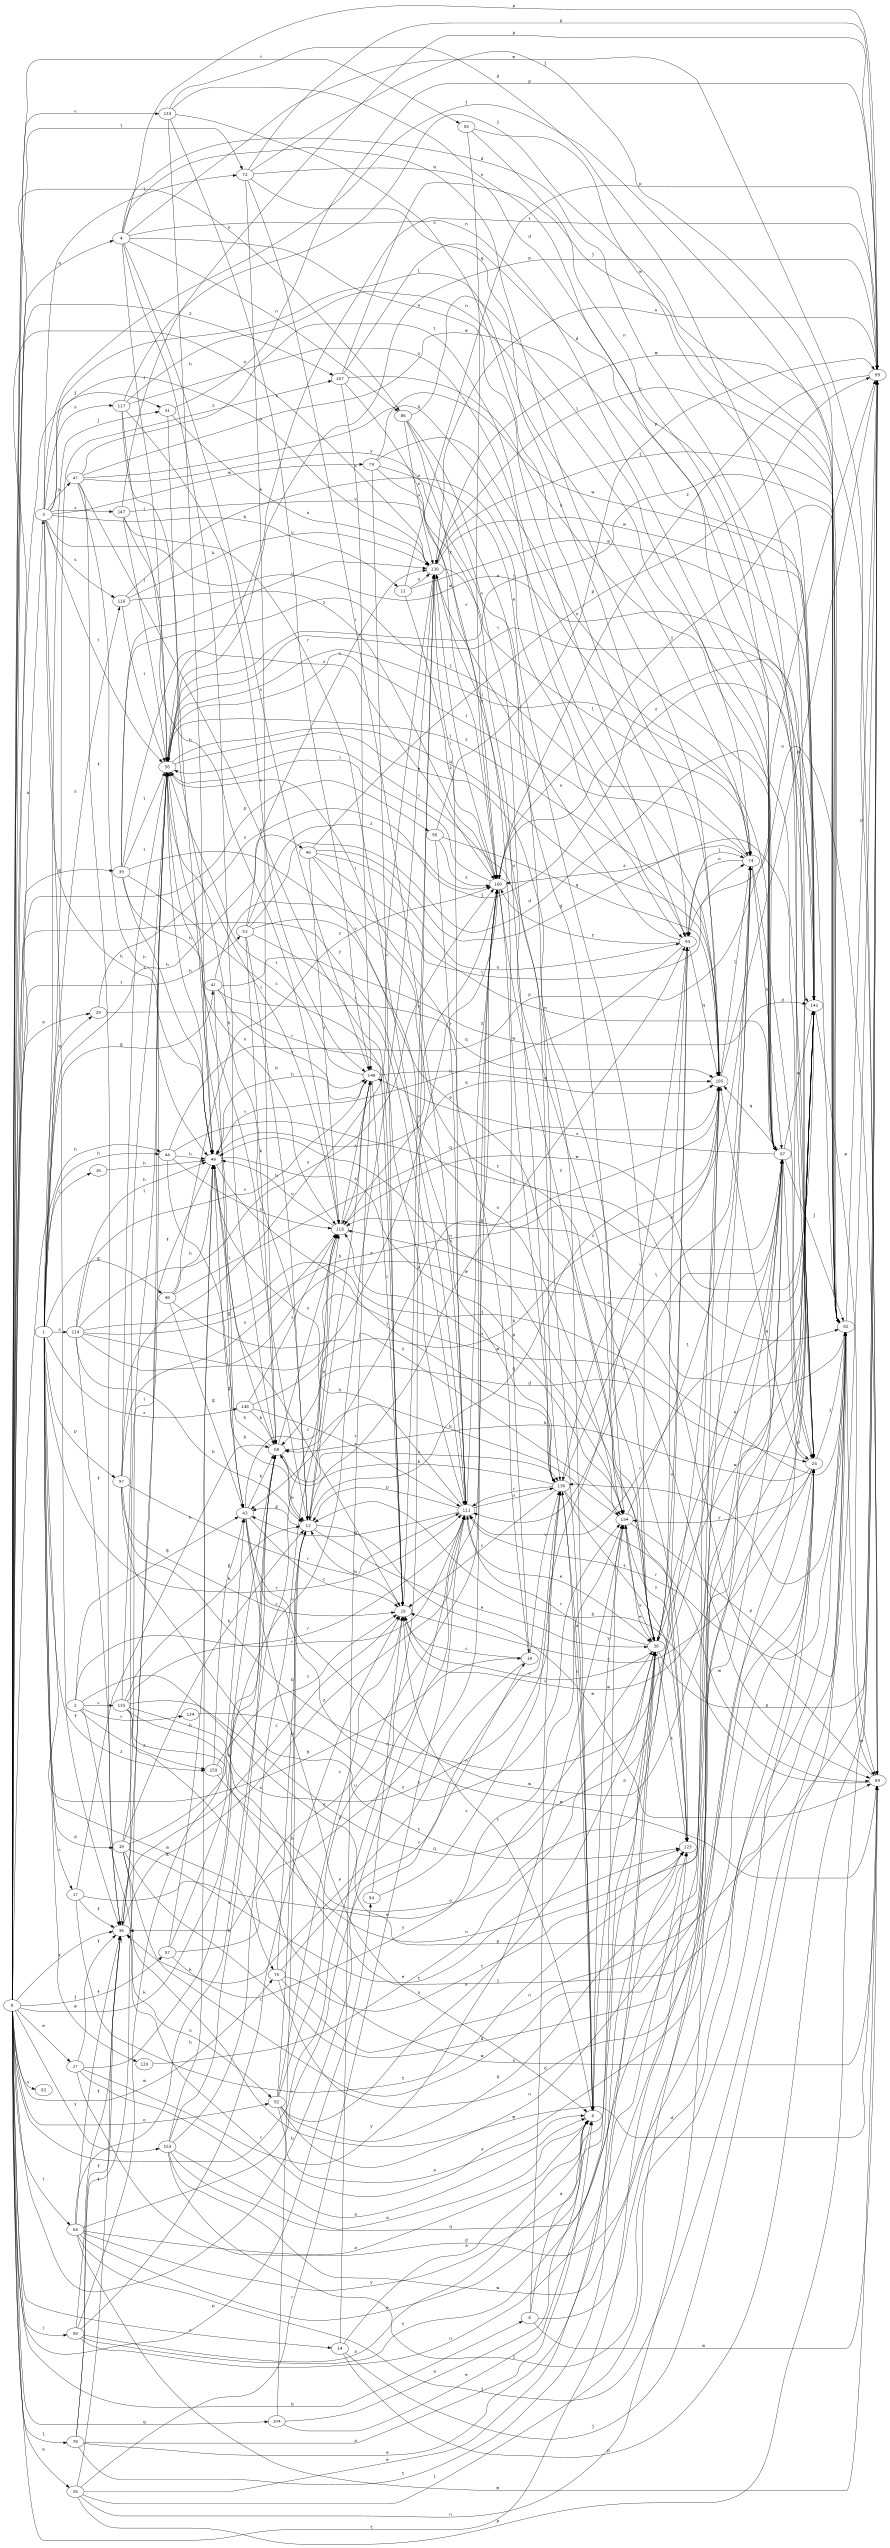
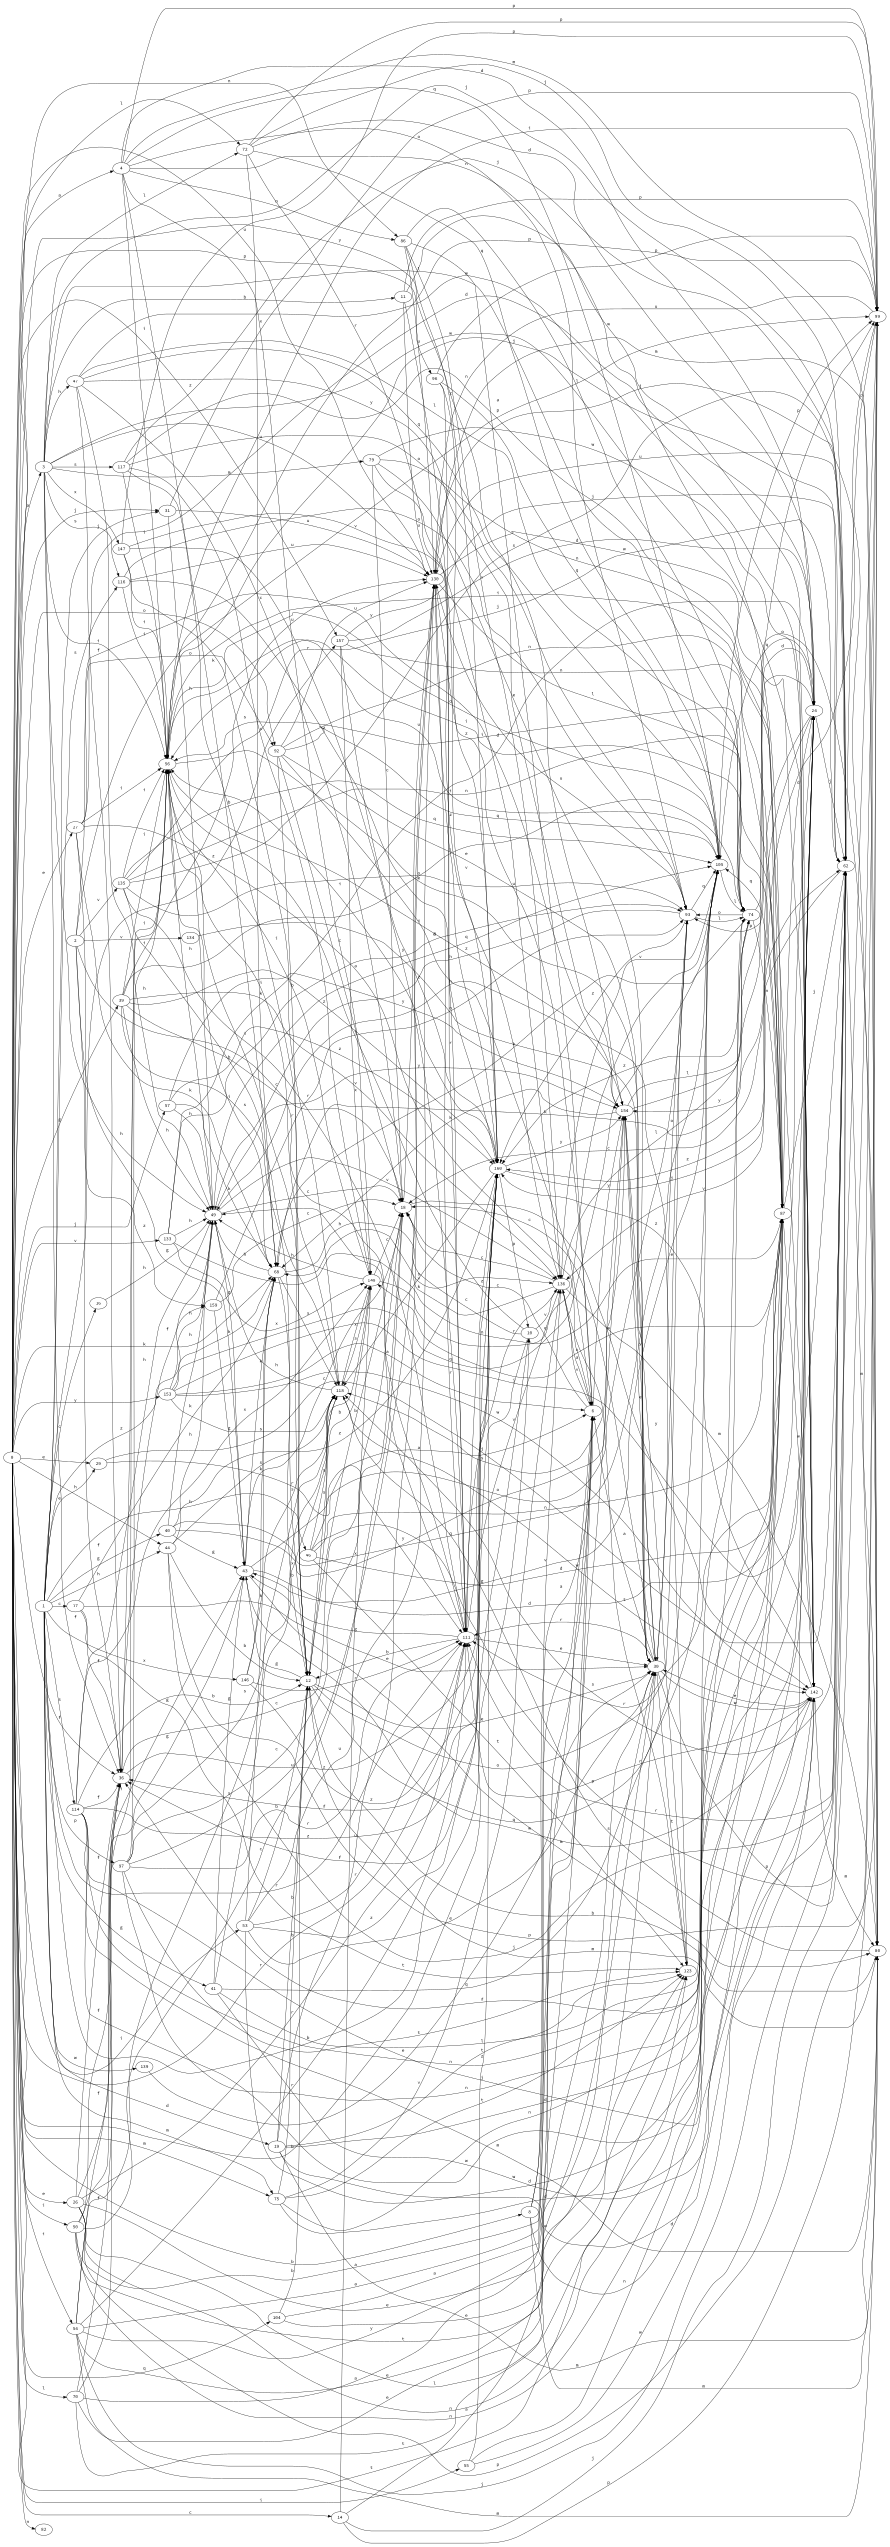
(143, 1309) -> (120, 797)
none -> (142, 1767)
(372, 1898) -> none
